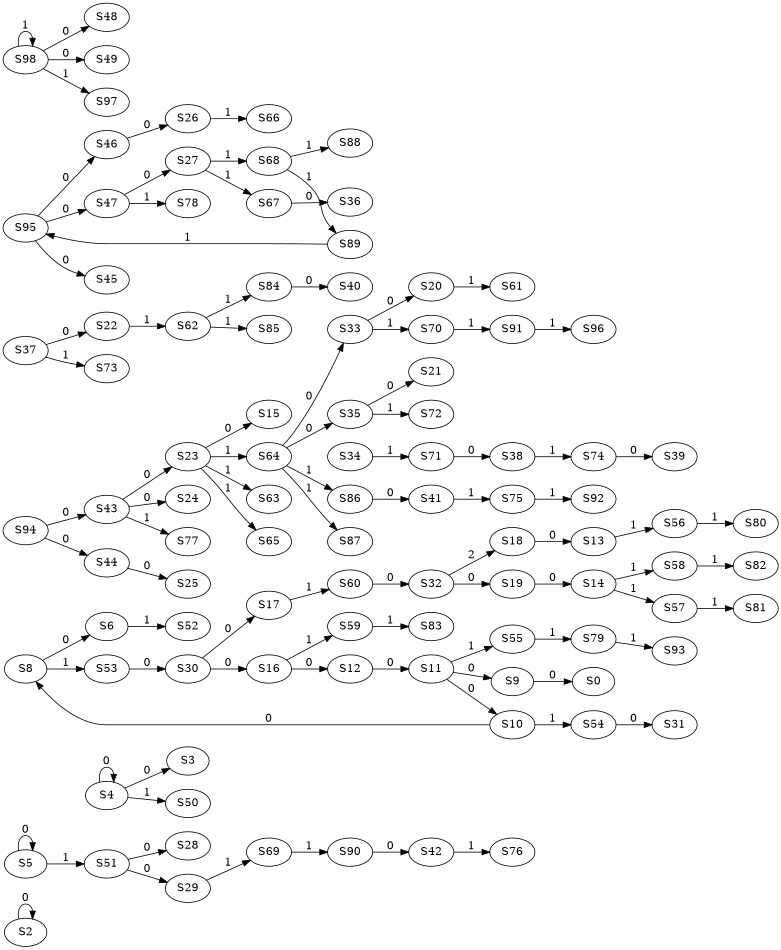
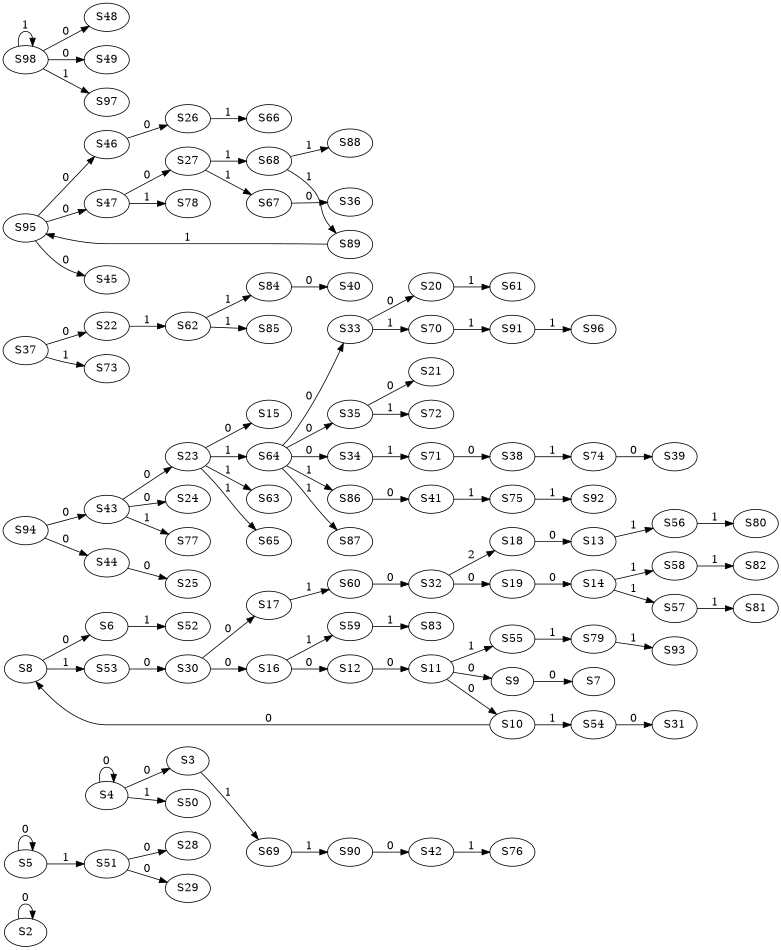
none -> (306, 457)
(593, 682) -> (593, 682)
(225, 872) -> (228, 802)
